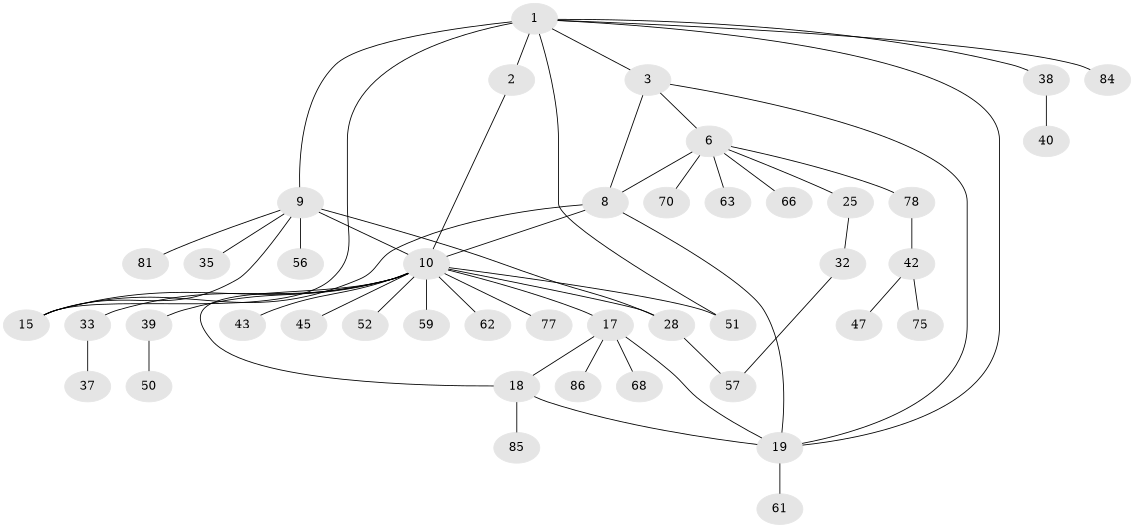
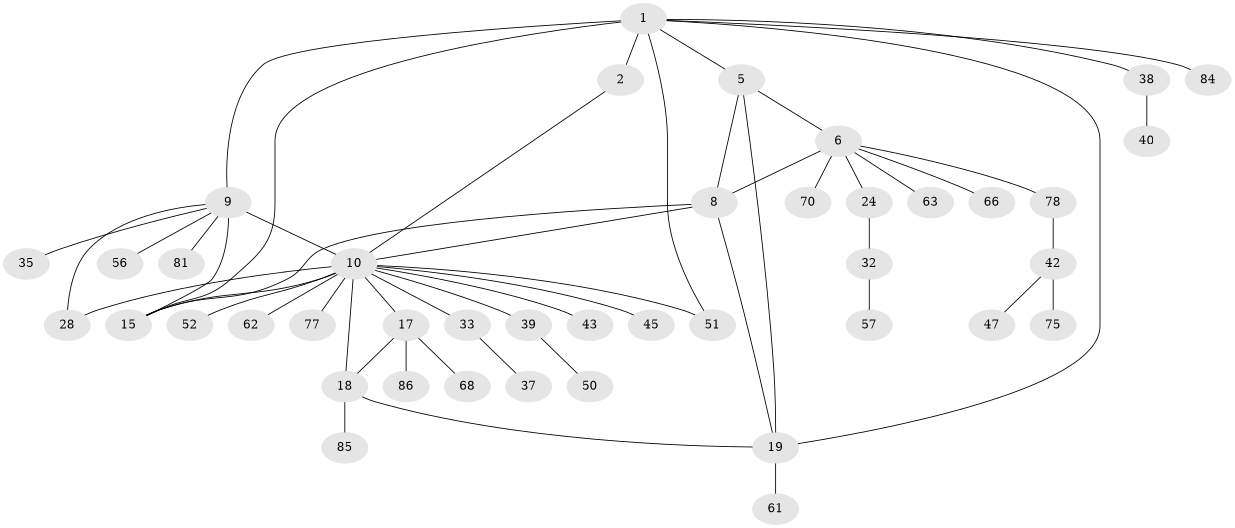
(648, 80) -> (742, 80)
(851, 203) -> (869, 203)
(427, 325) -> none
(702, 356) -> none
(691, 392) -> none
